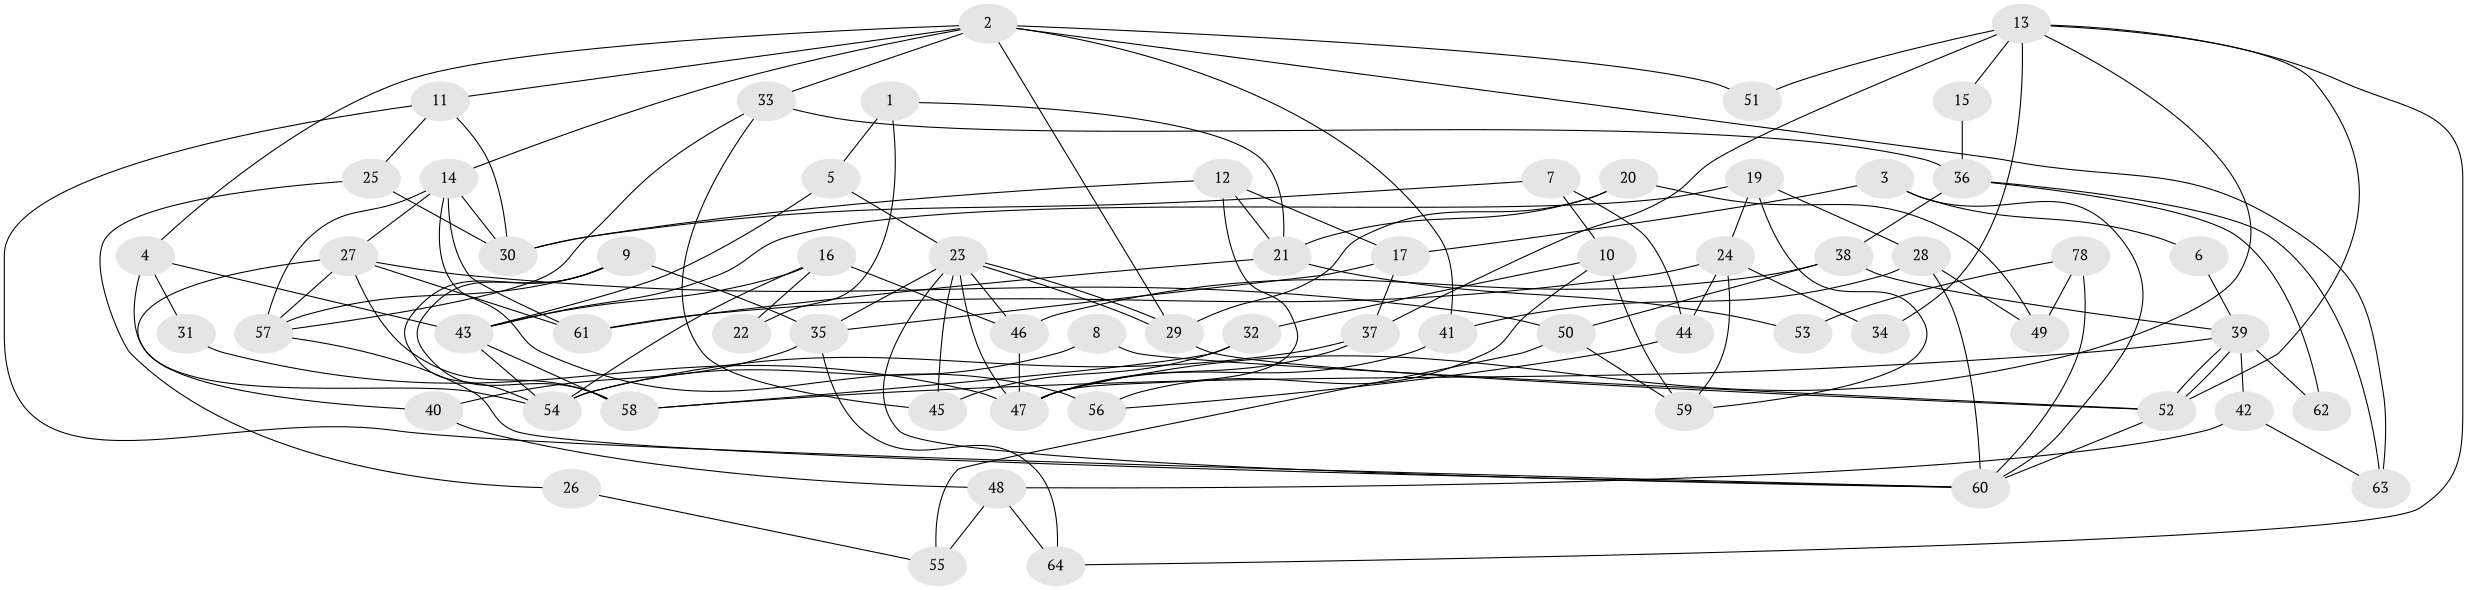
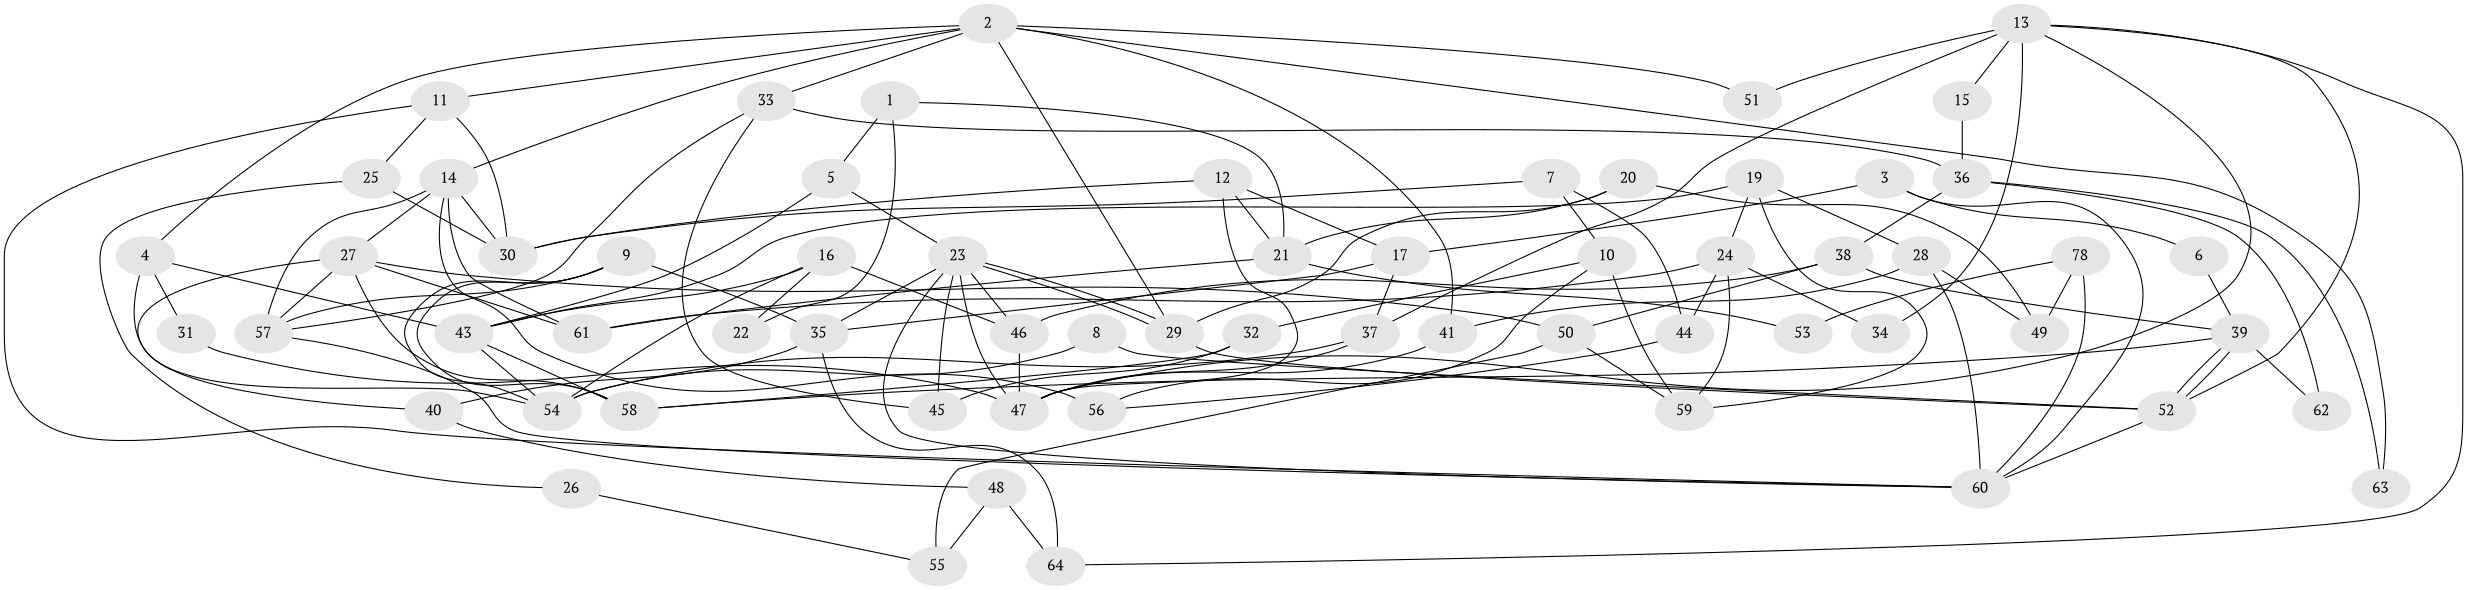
(2244, 411) -> none
